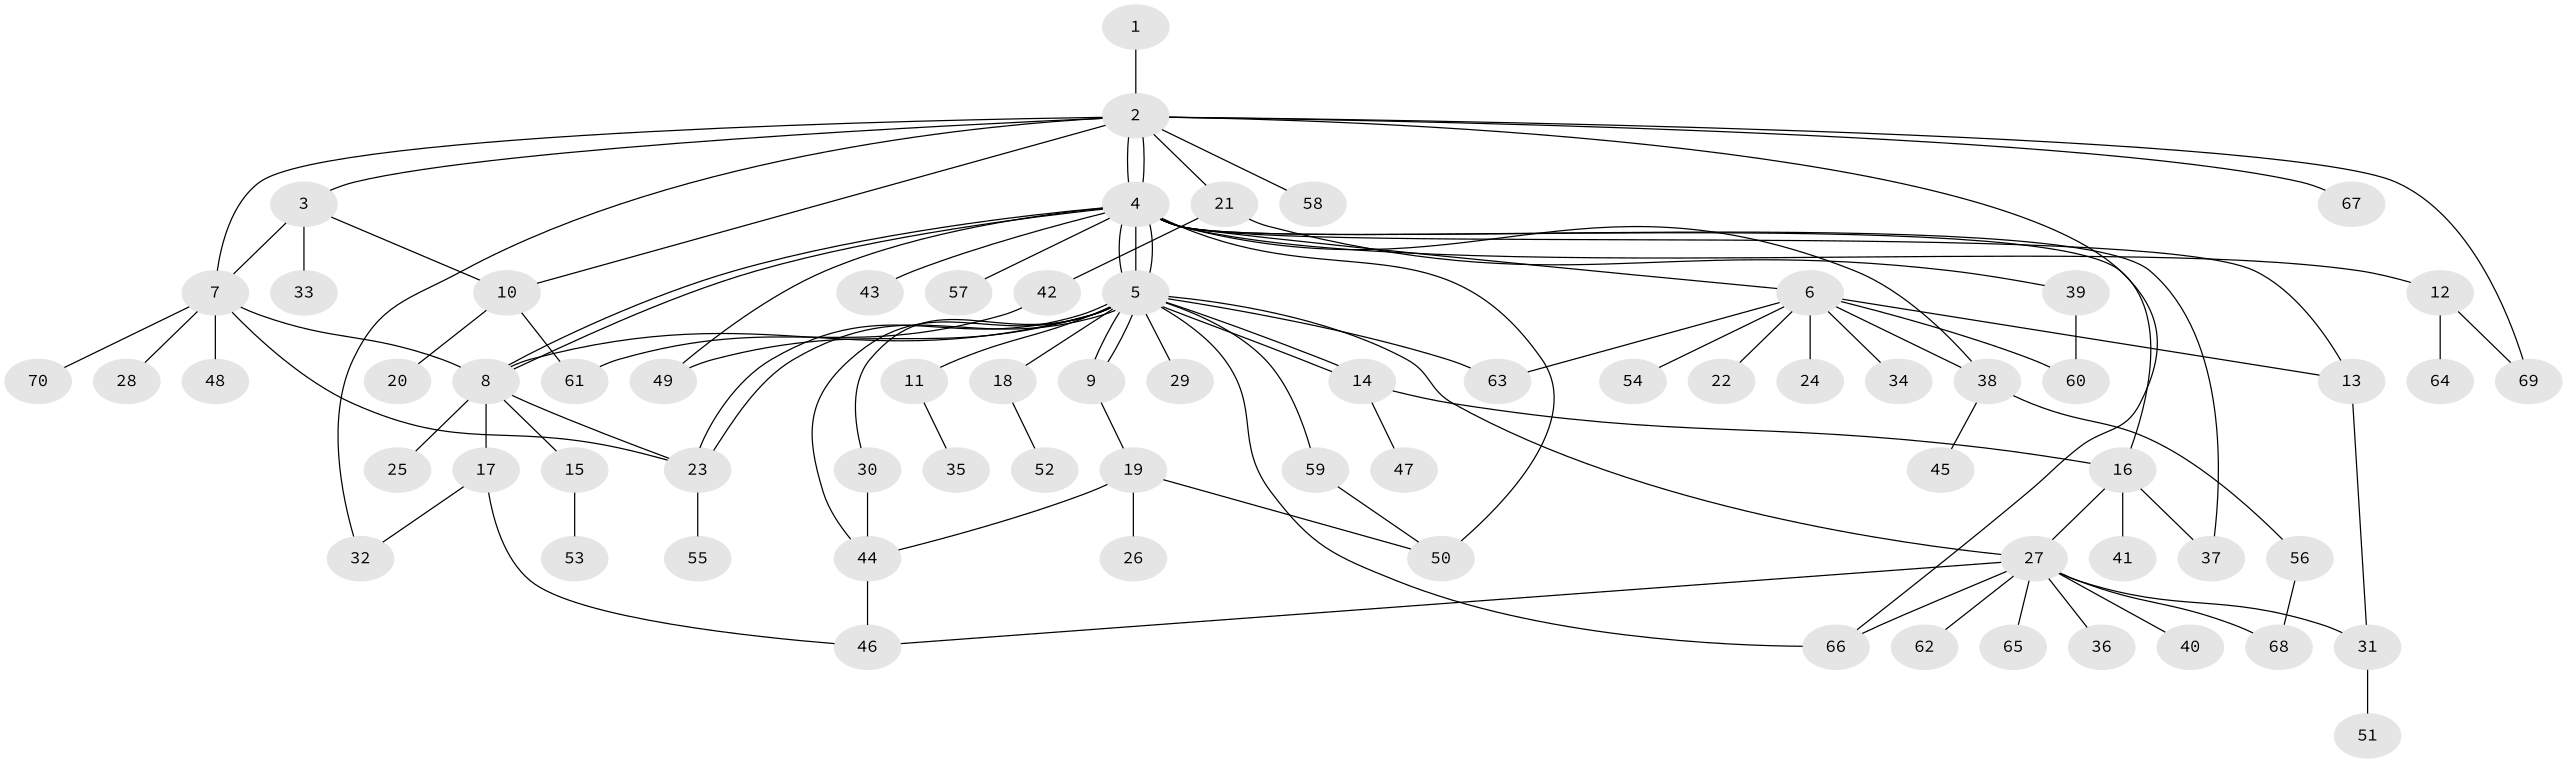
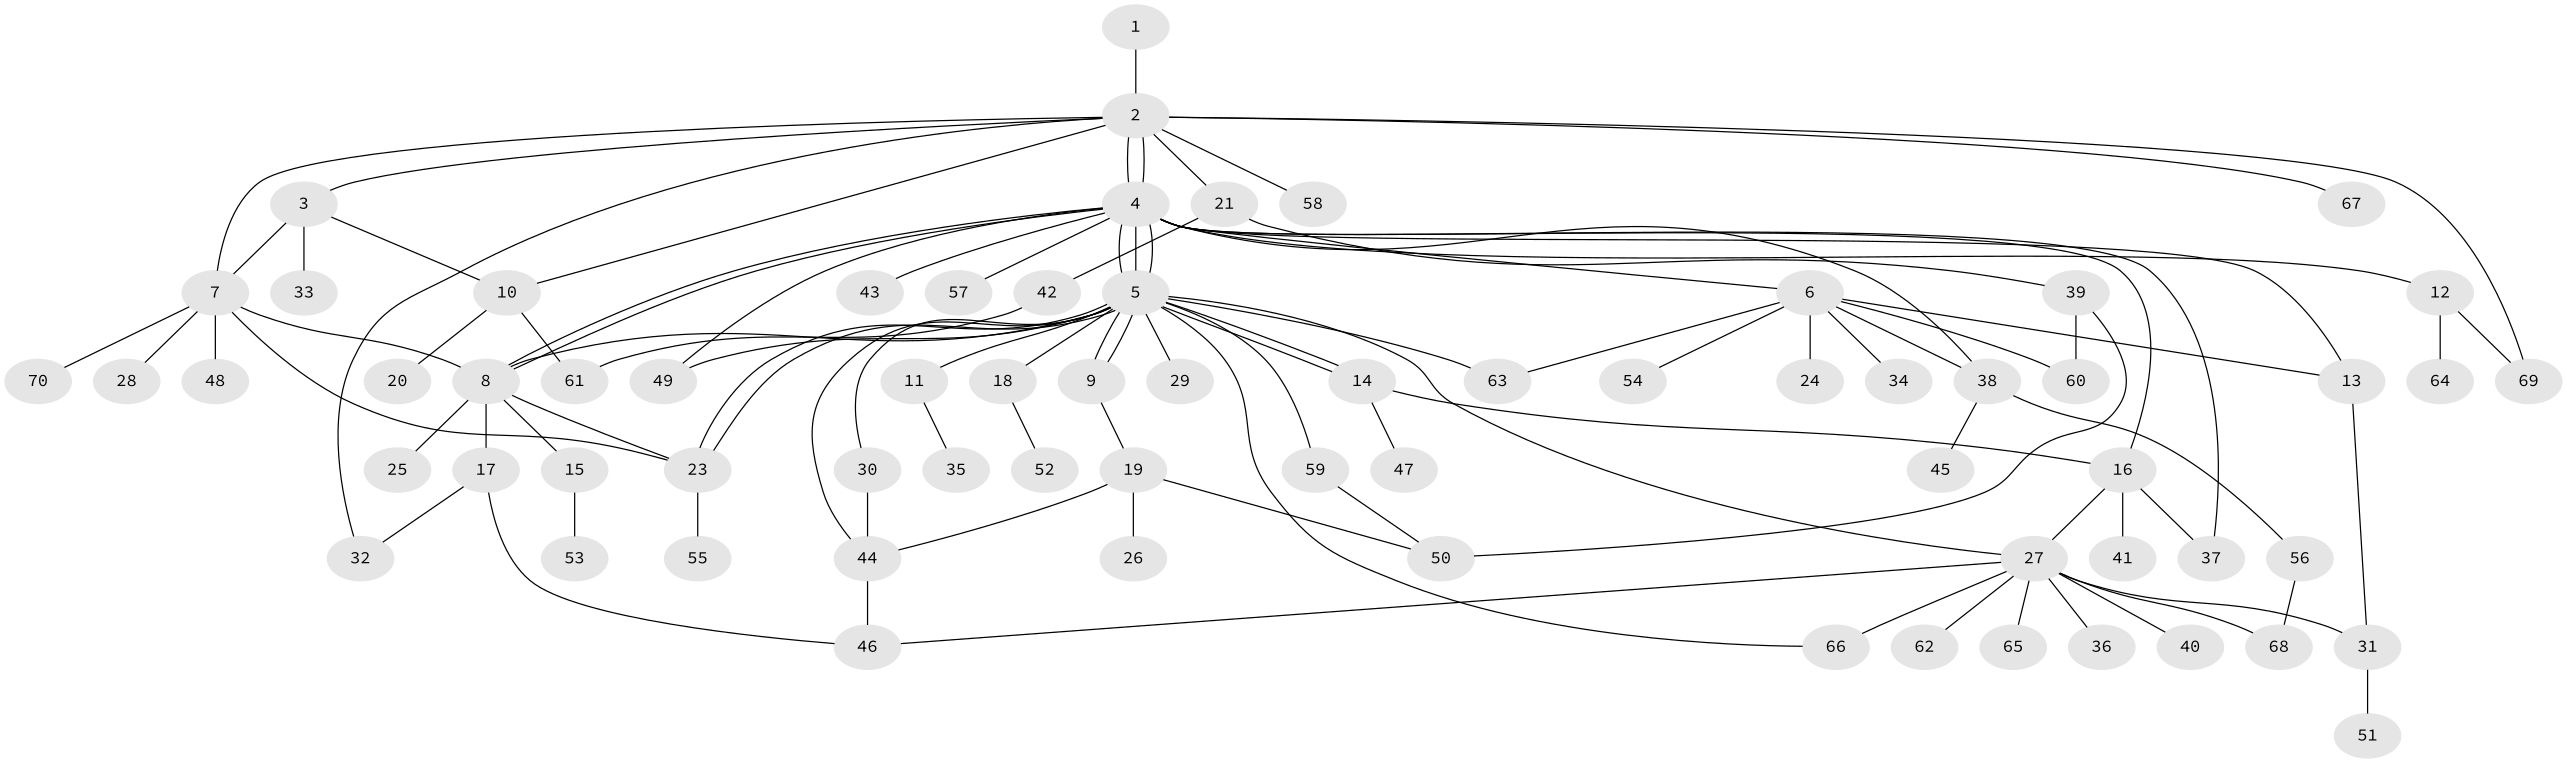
(1907, 186) -> none
(1469, 290) -> (1864, 521)
(1722, 381) -> none
